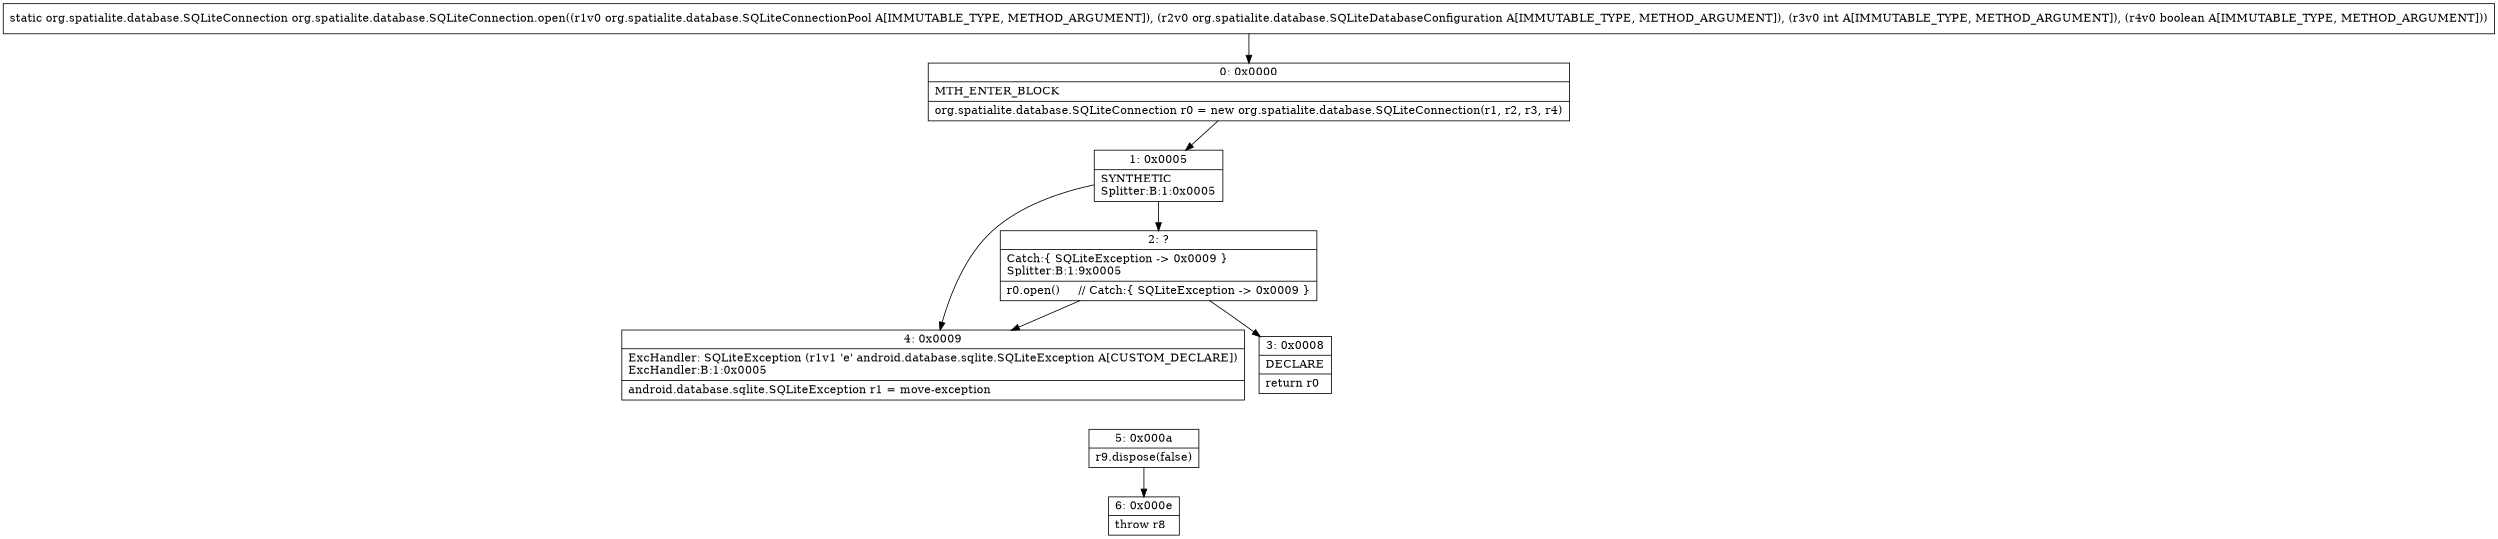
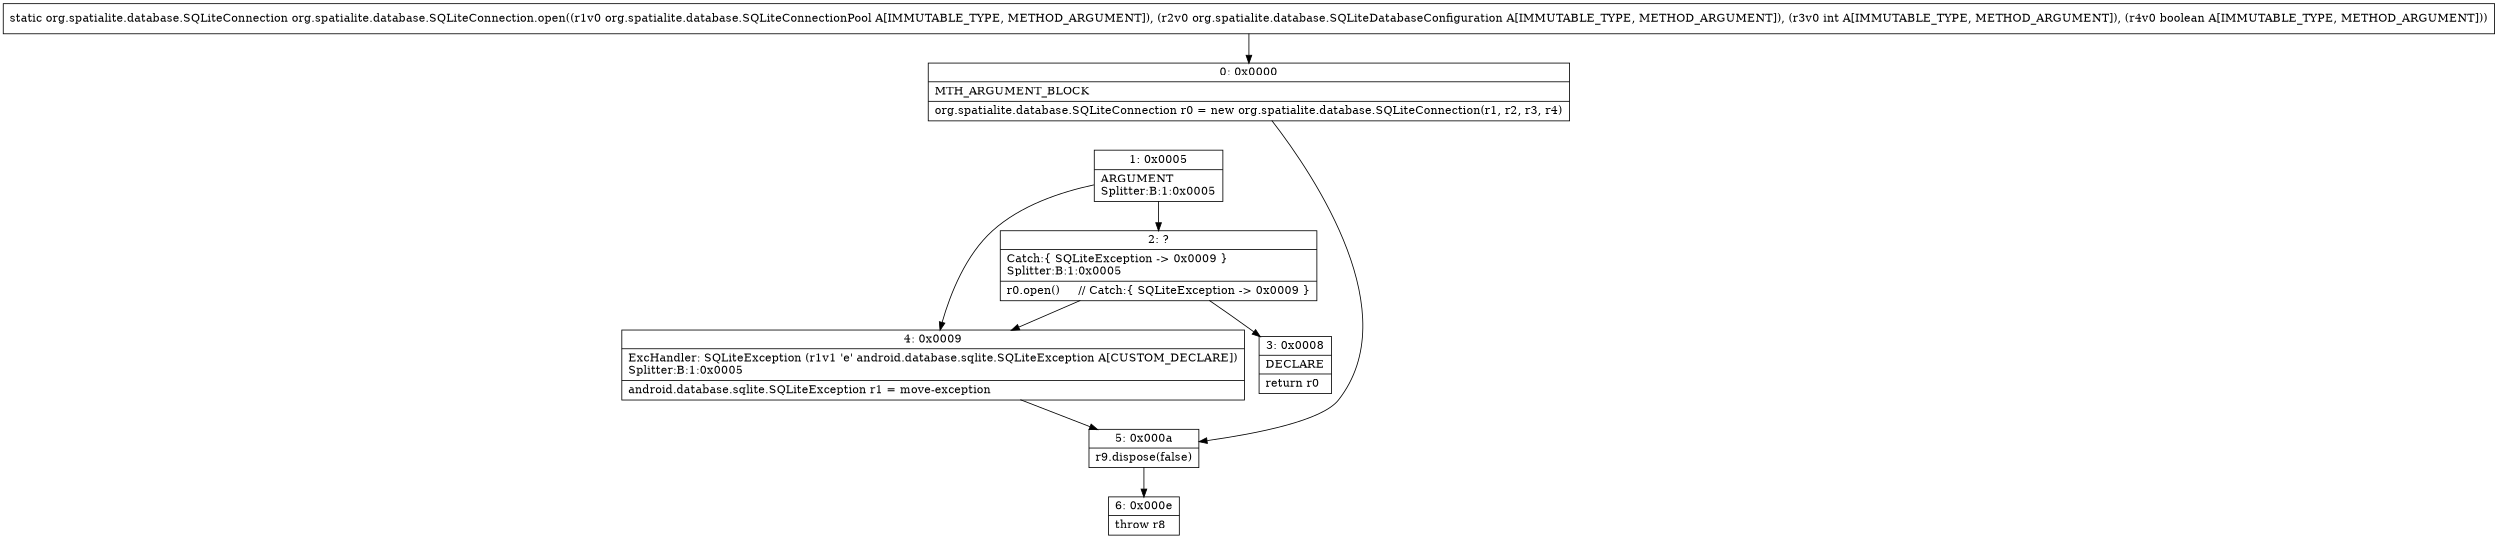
(997, 91) -> (1012, 91)
(1205, 133) -> (1362, 321)
(1137, 179) -> (1137, 179)
(1065, 271) -> (1065, 271)
(698, 370) -> (686, 370)
none -> (1055, 413)
